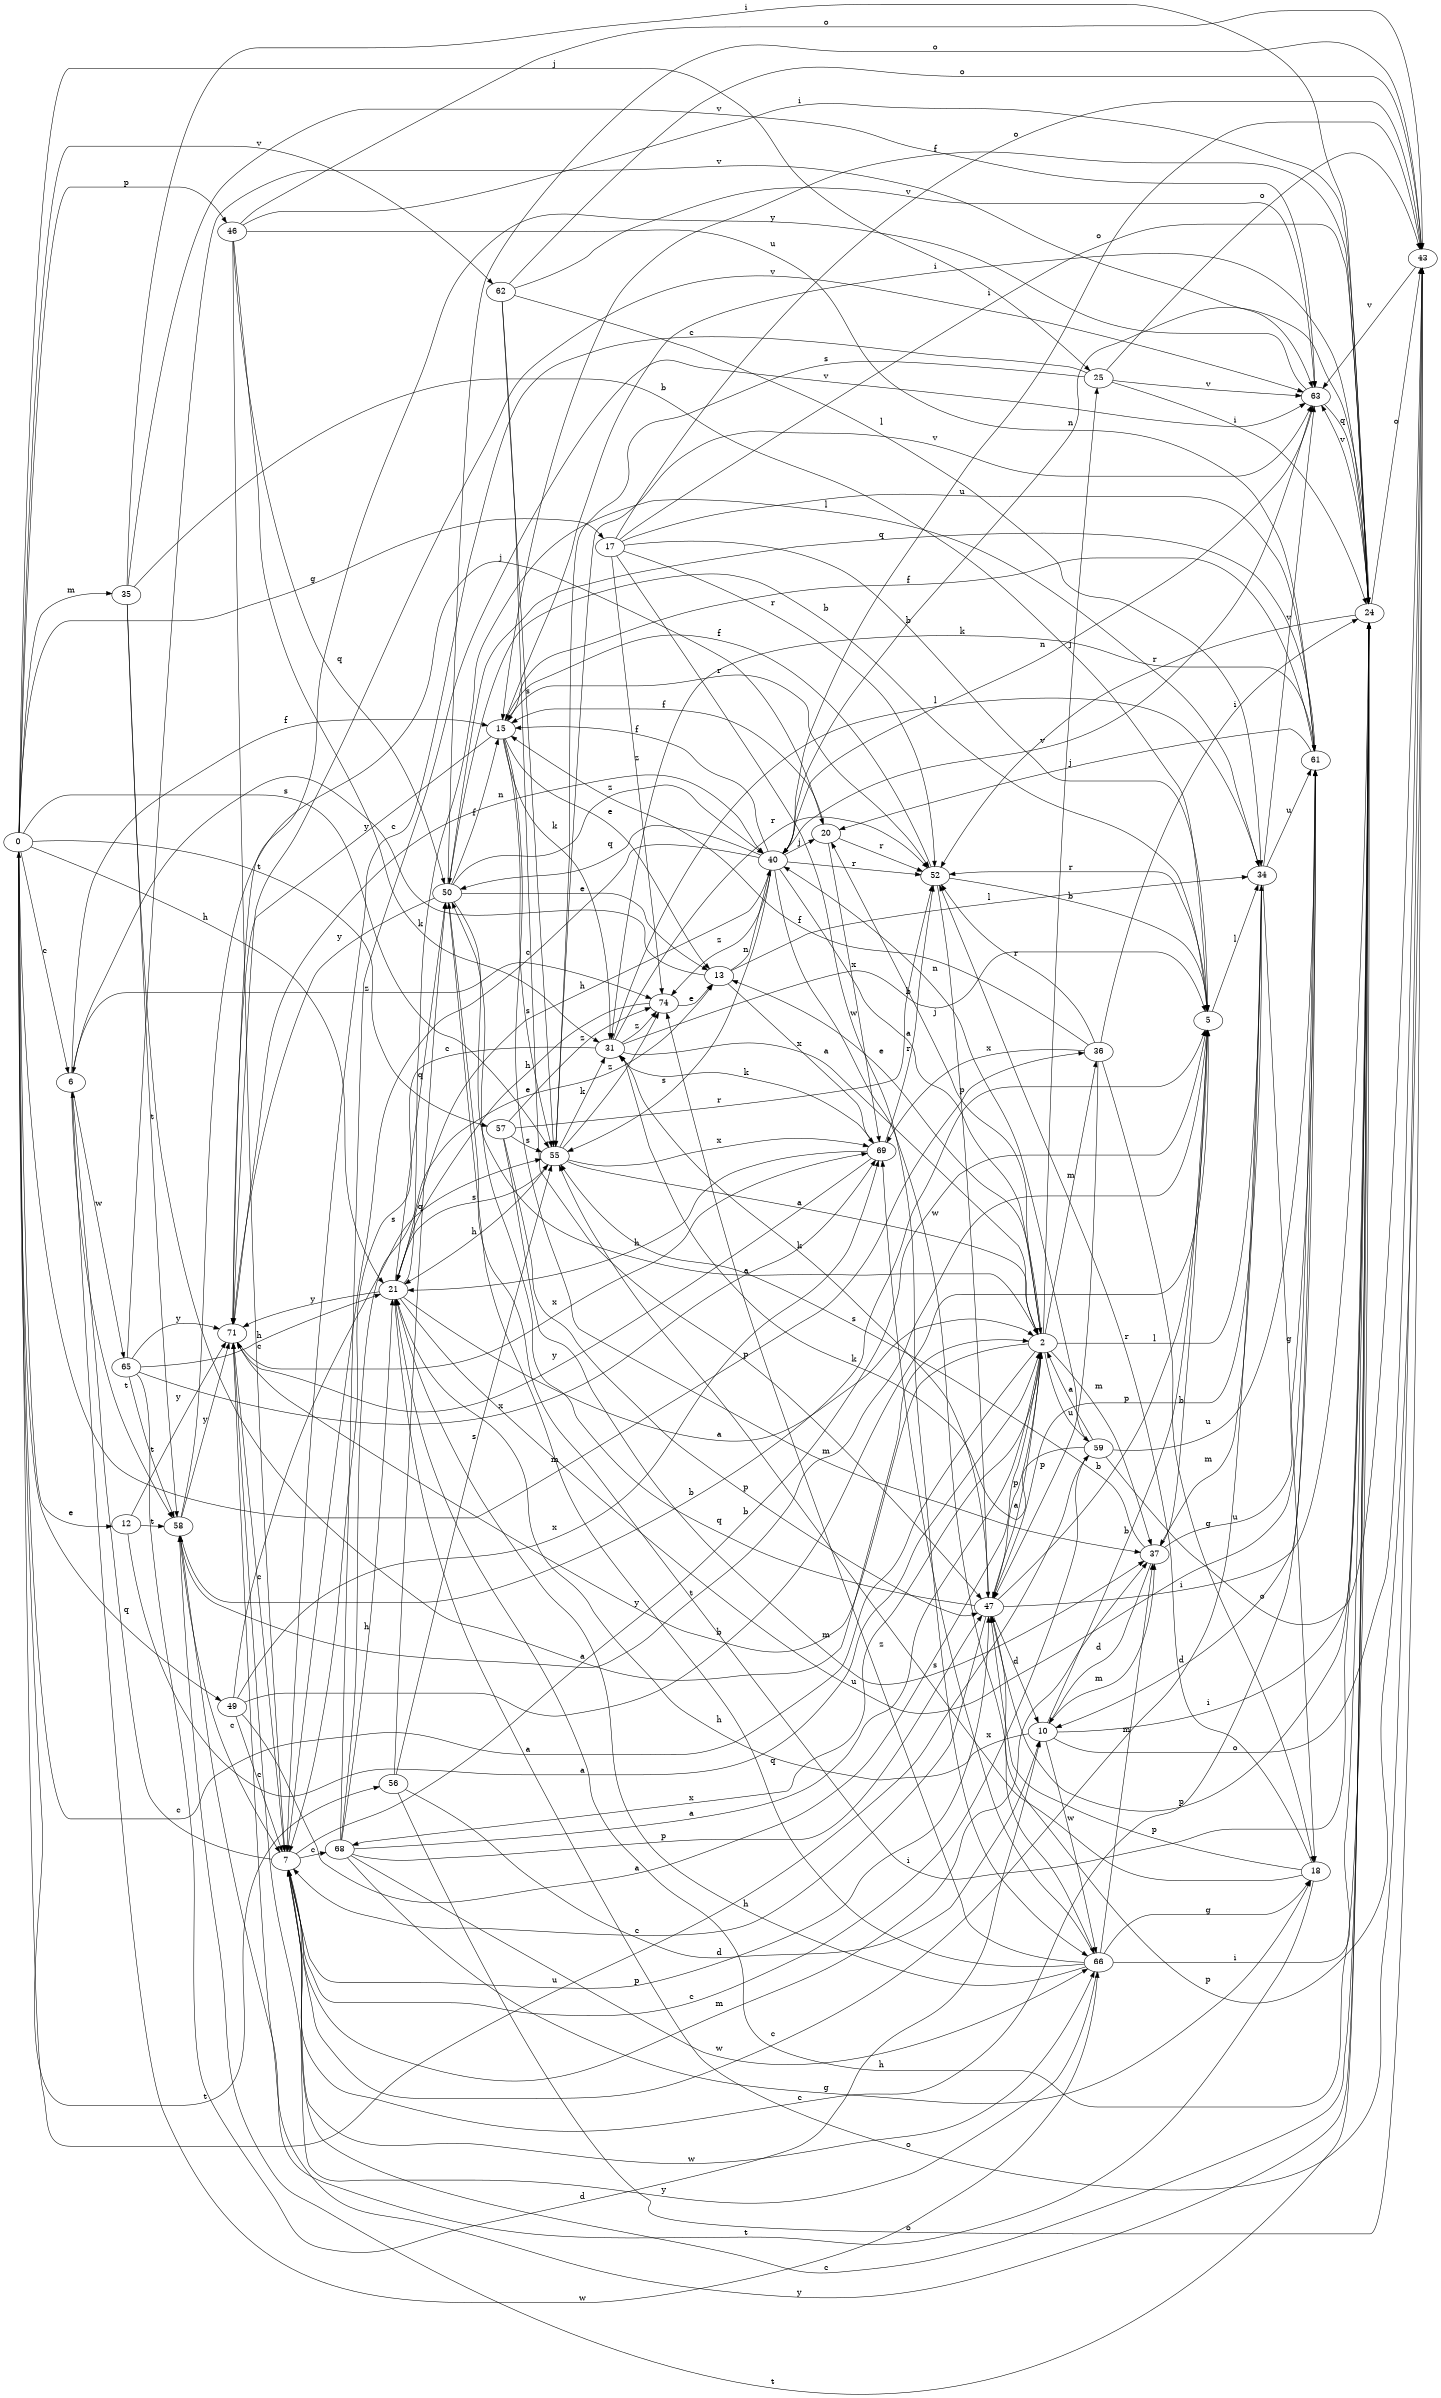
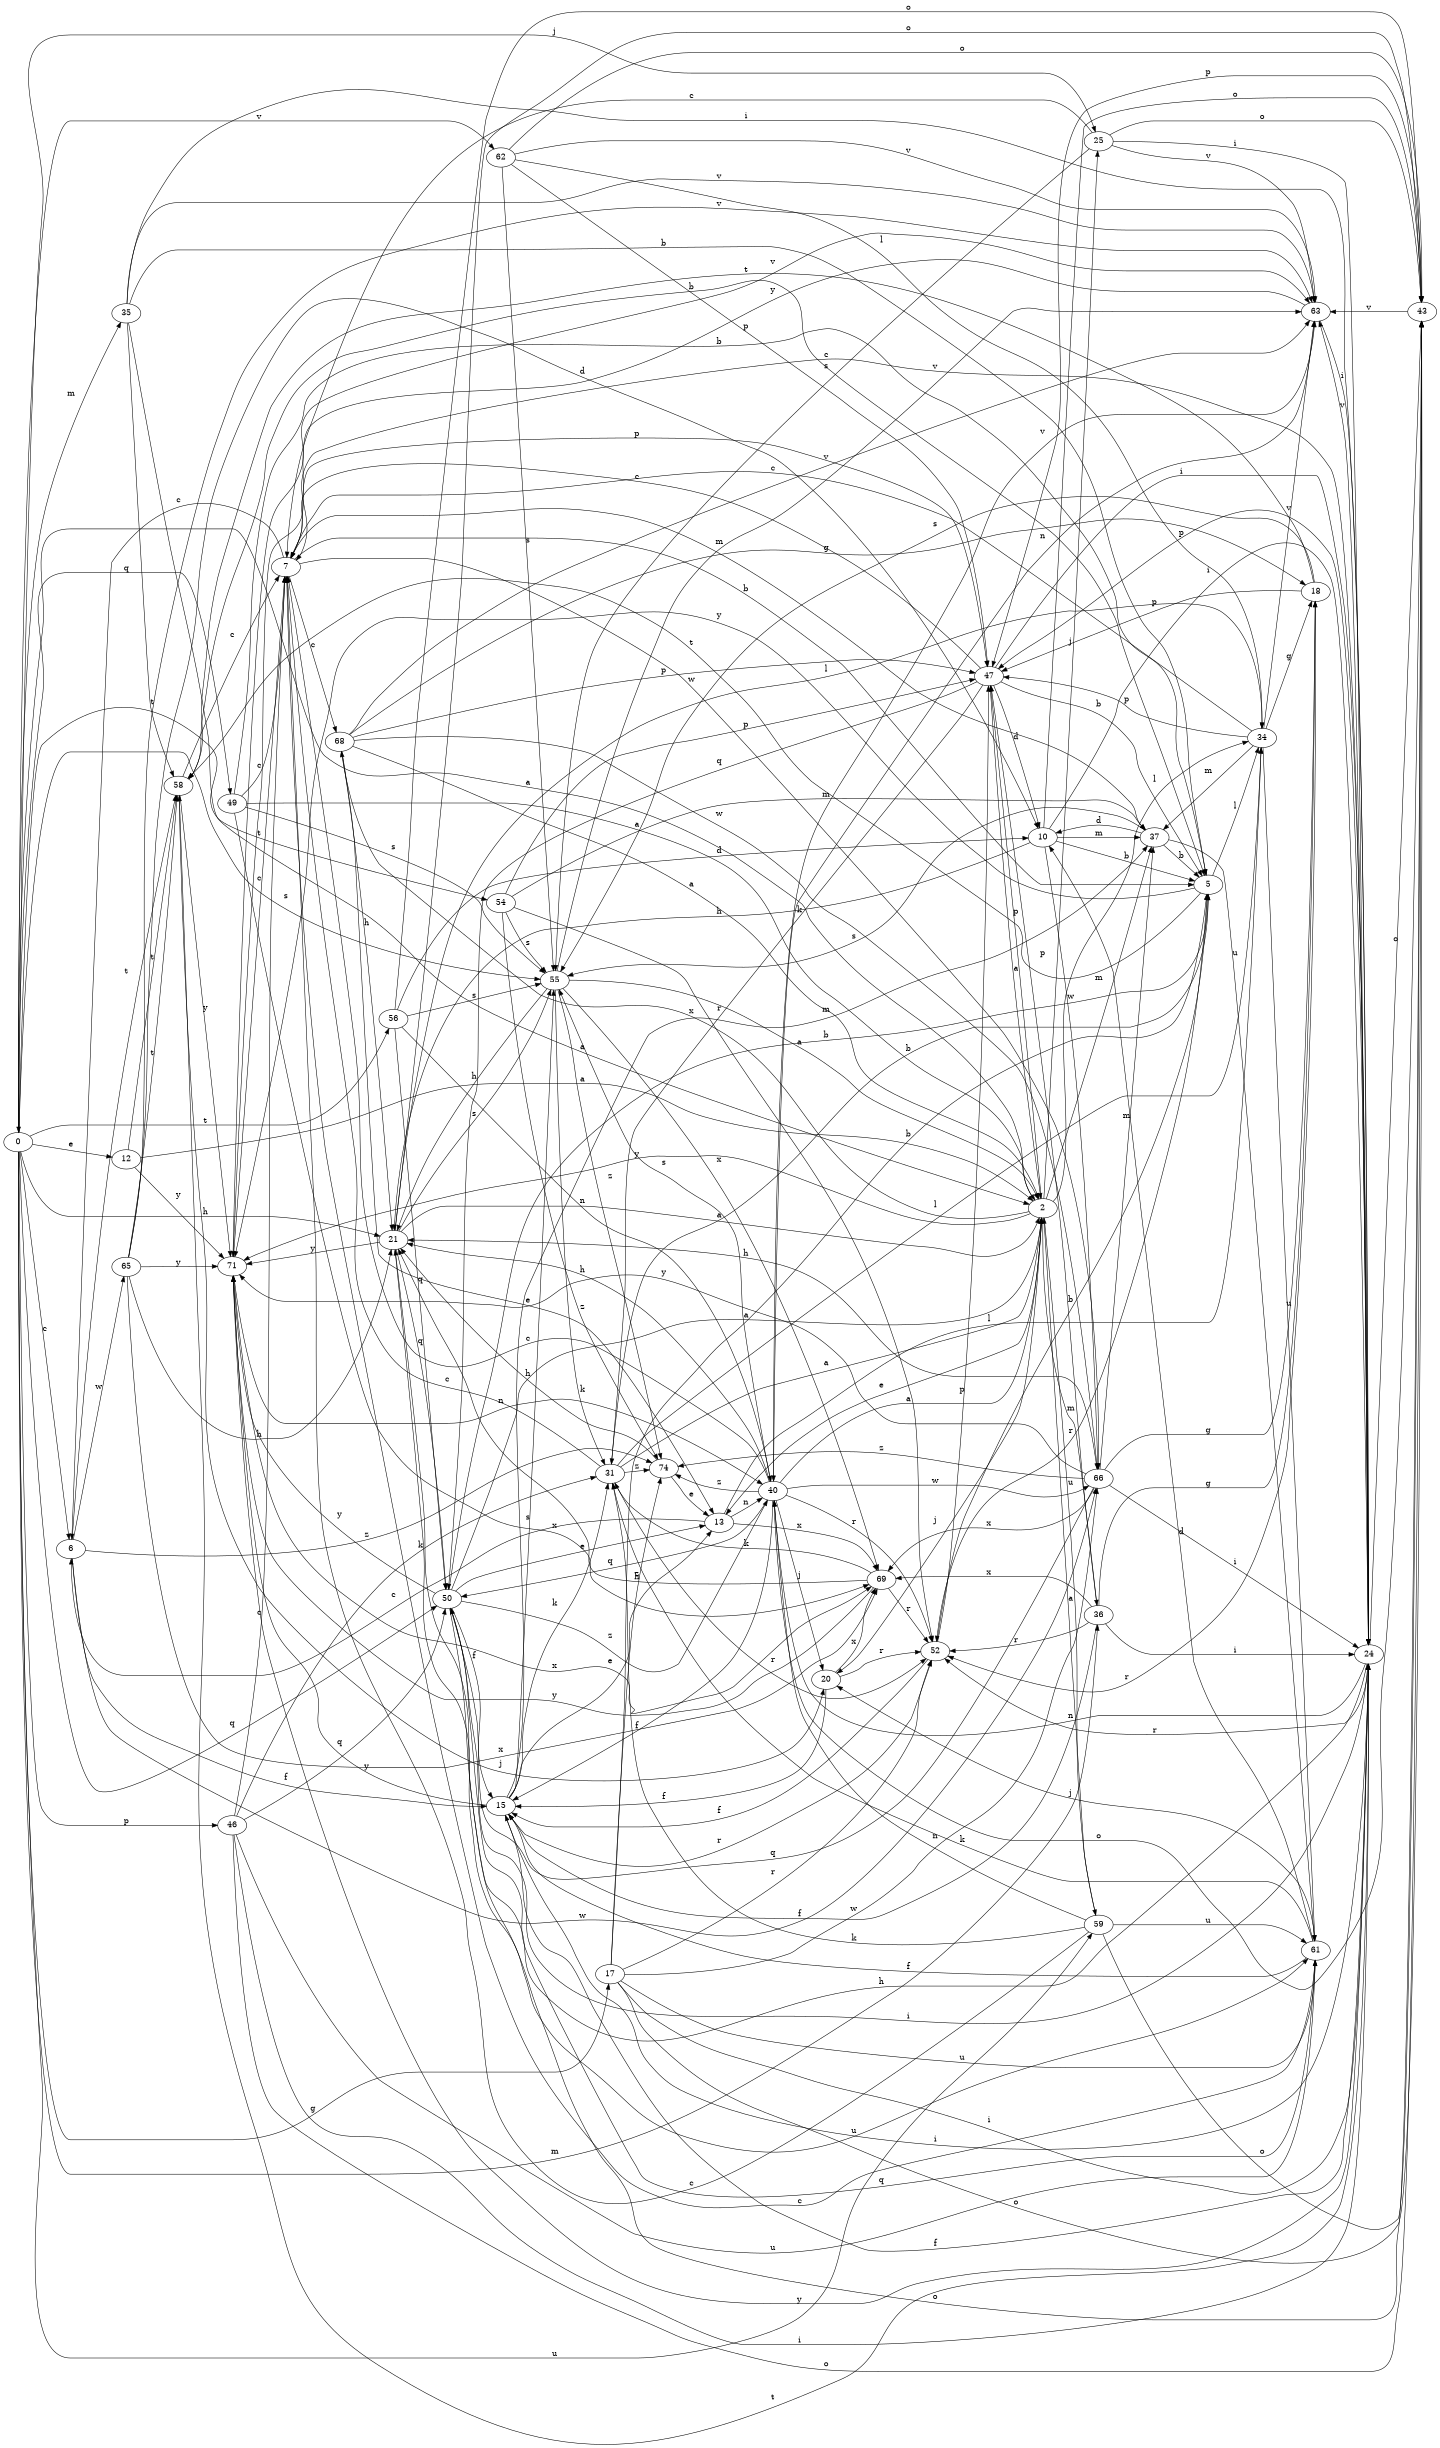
(1343, 421) -> (1342, 376)
none -> (511, 620)
(501, 1129) -> (501, 903)
none -> (619, 1233)
none -> (60, 1666)
